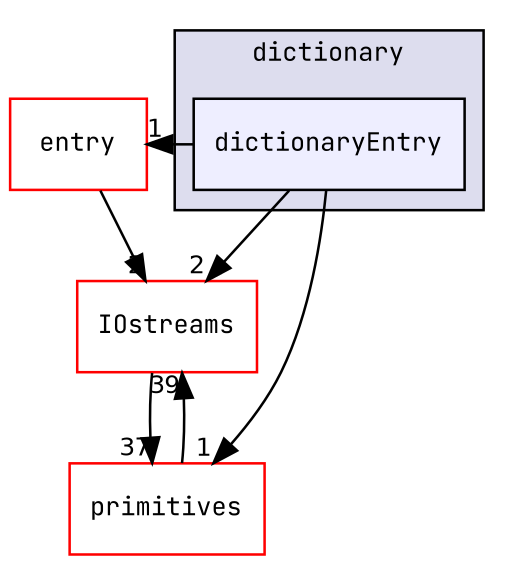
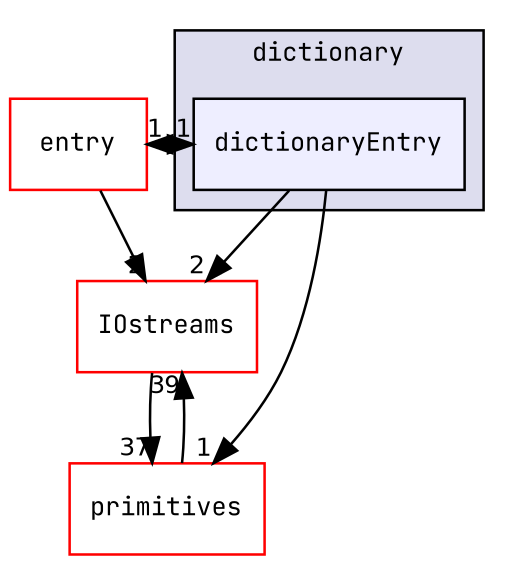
none -> (157, 144)
